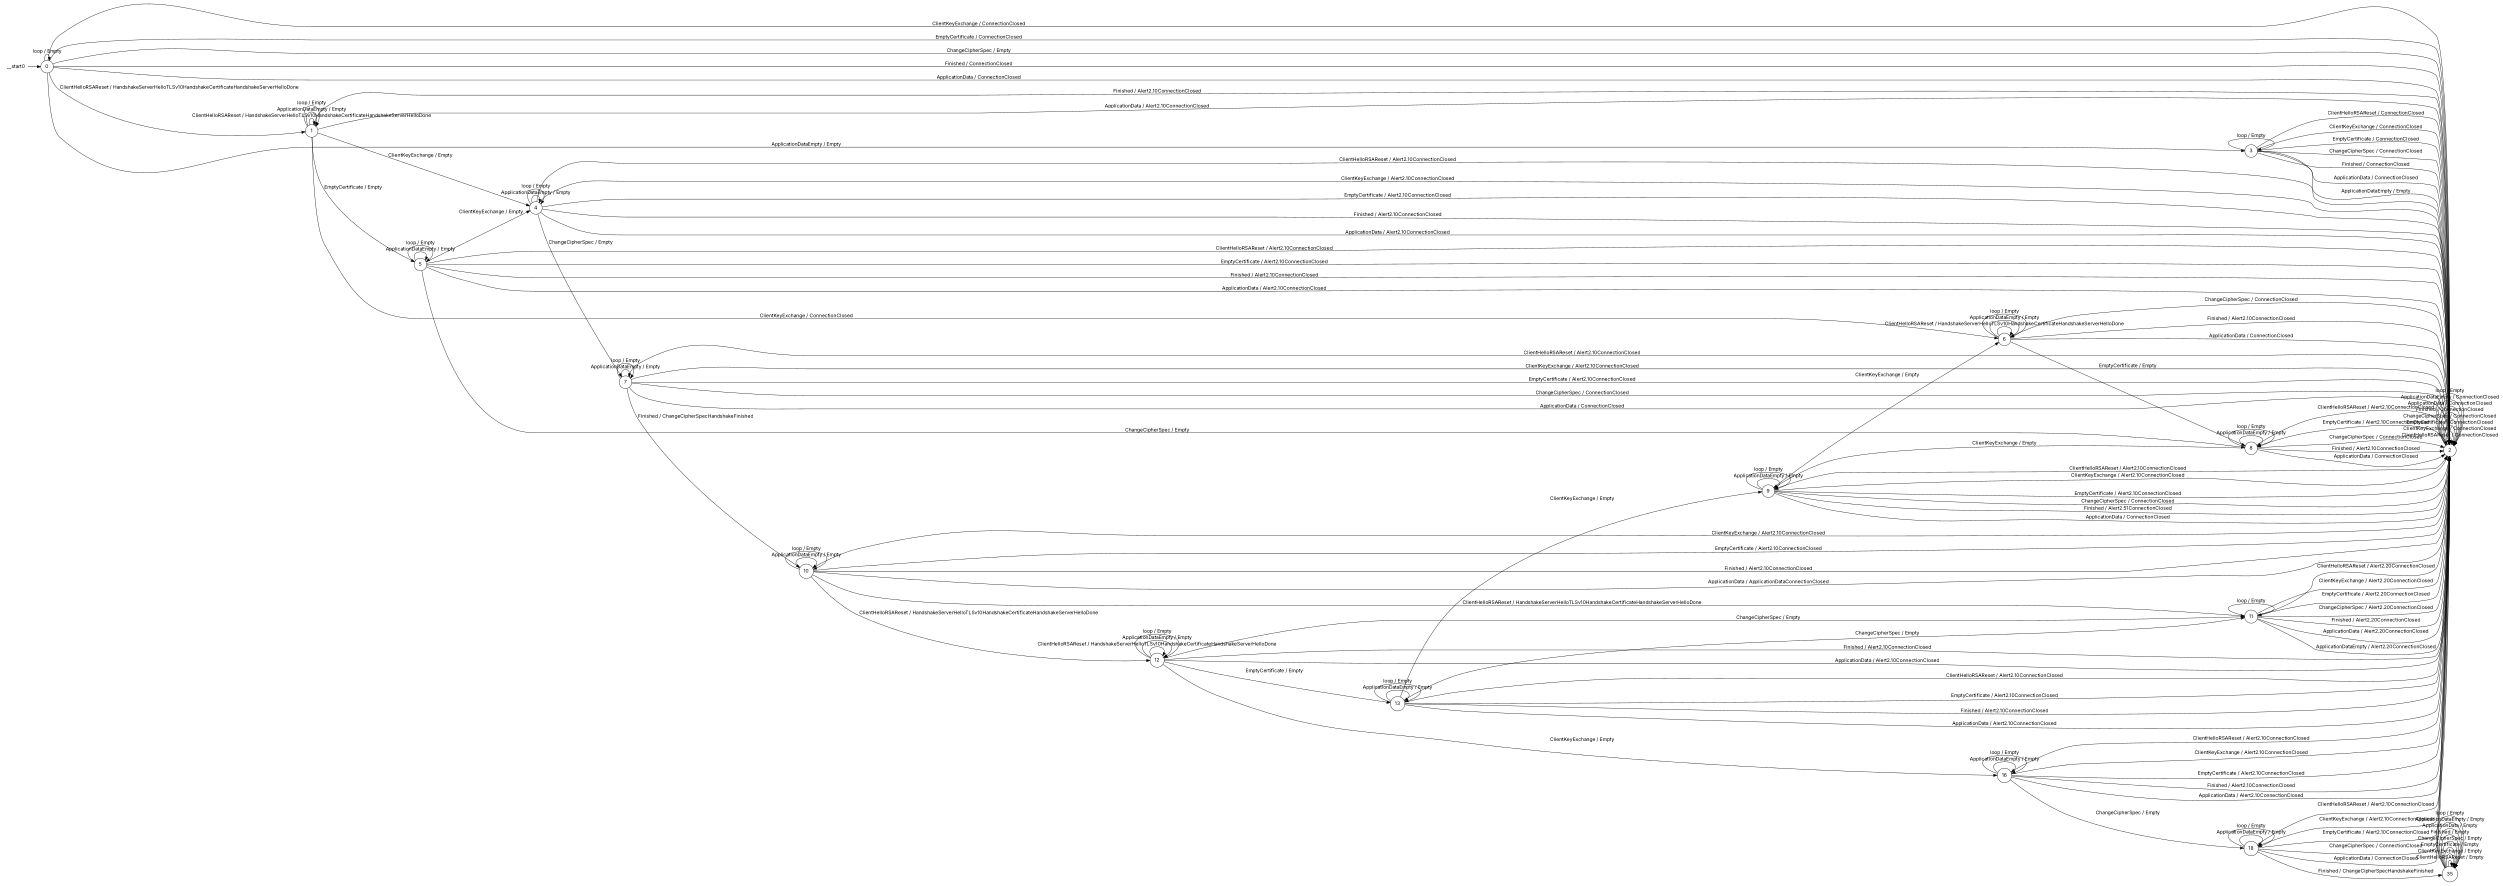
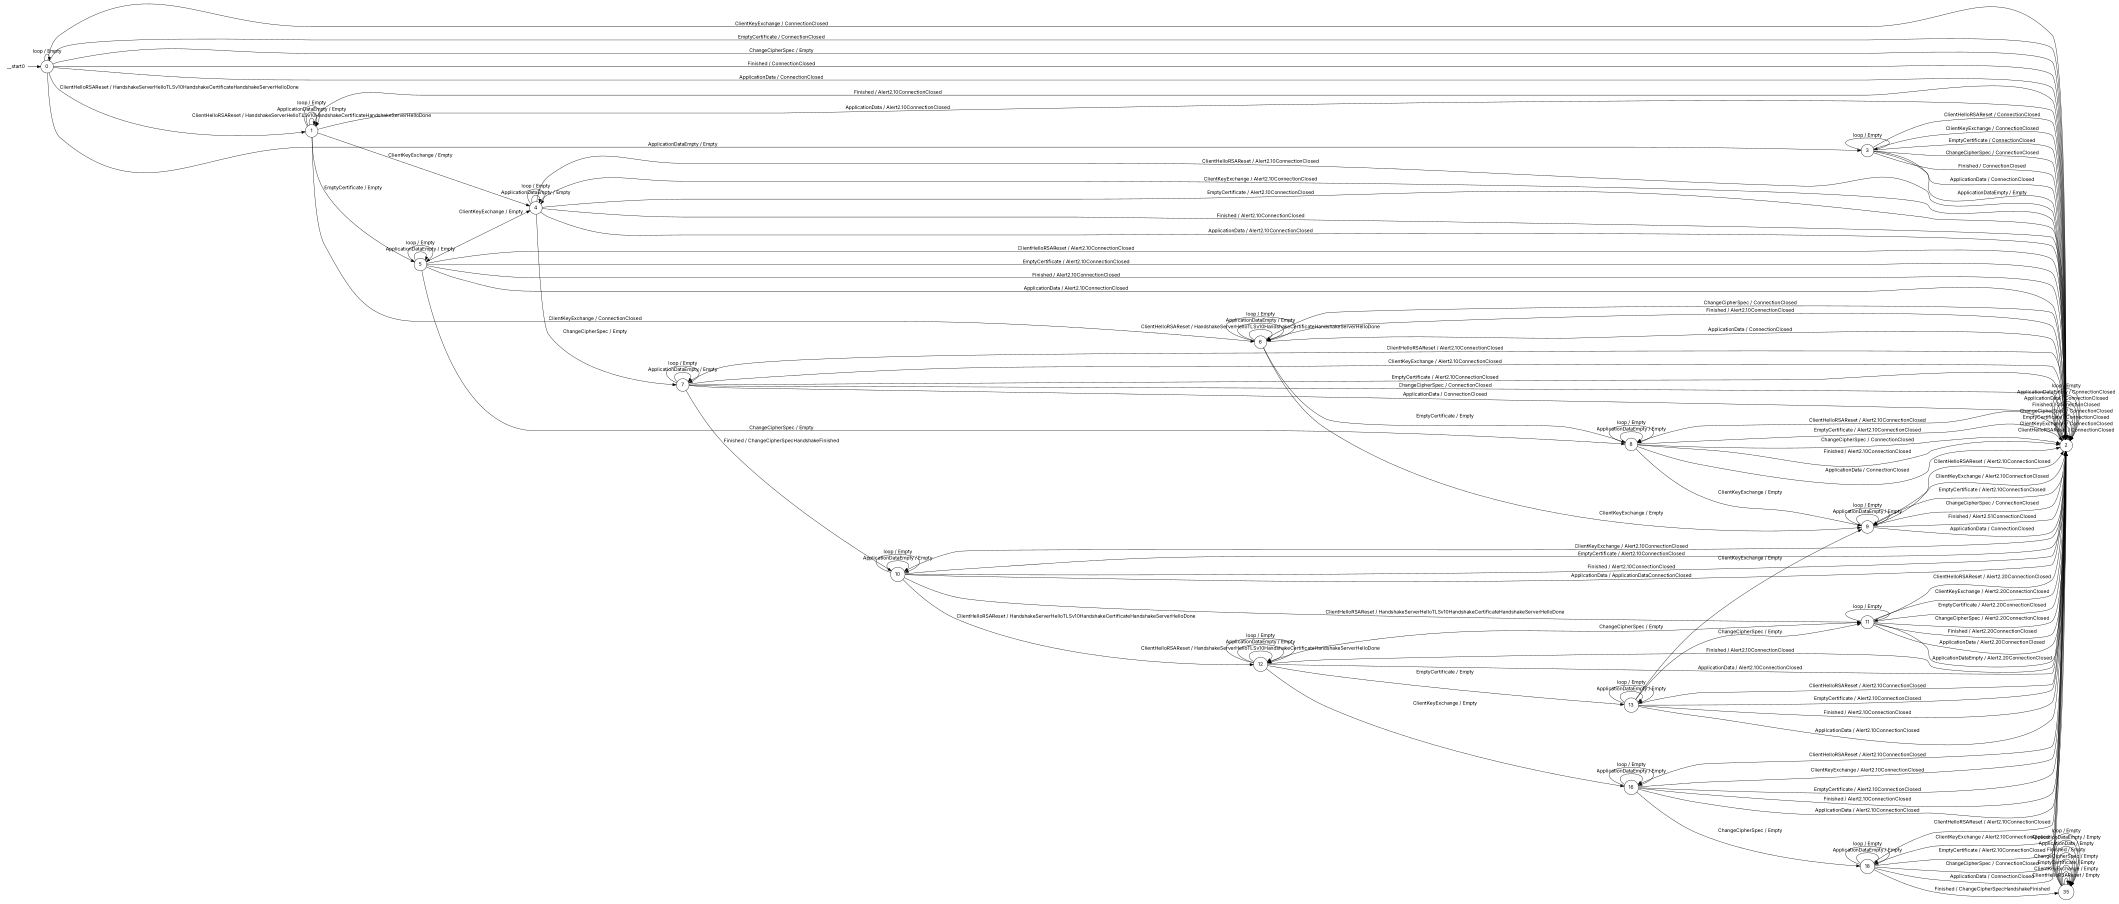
(1883, 413) -> (1533, 508)
